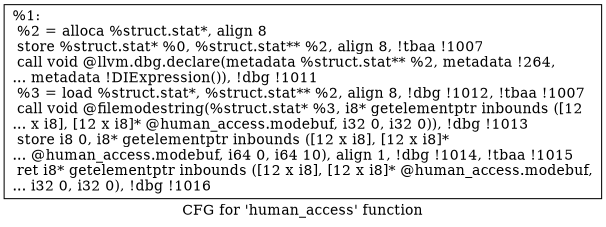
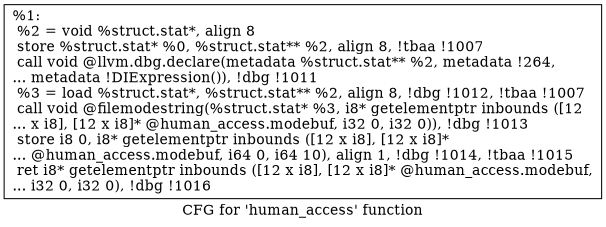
(140, 31) -> (134, 31)
